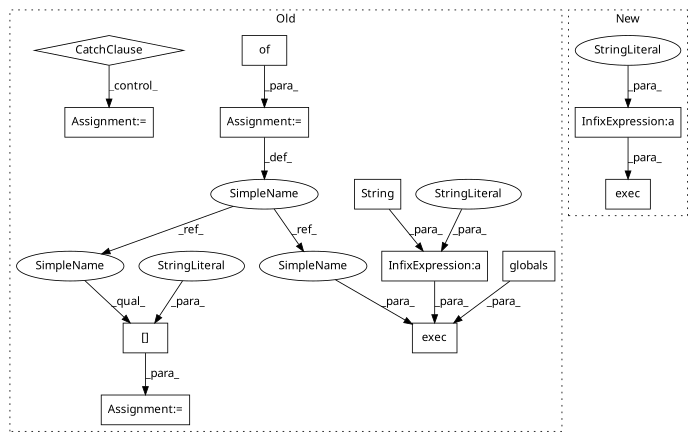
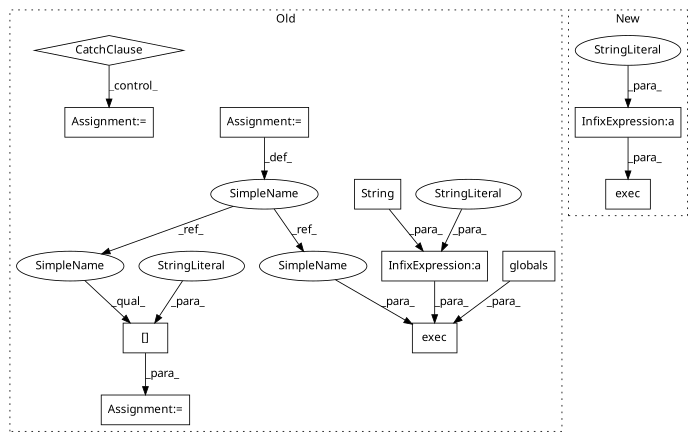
(264, 50) -> none
